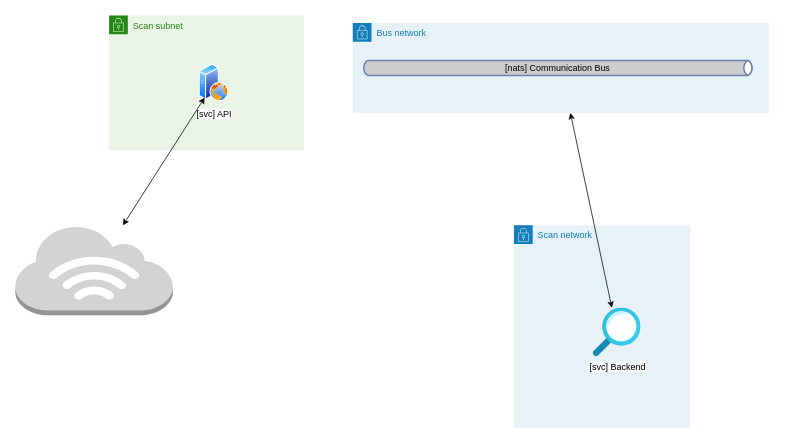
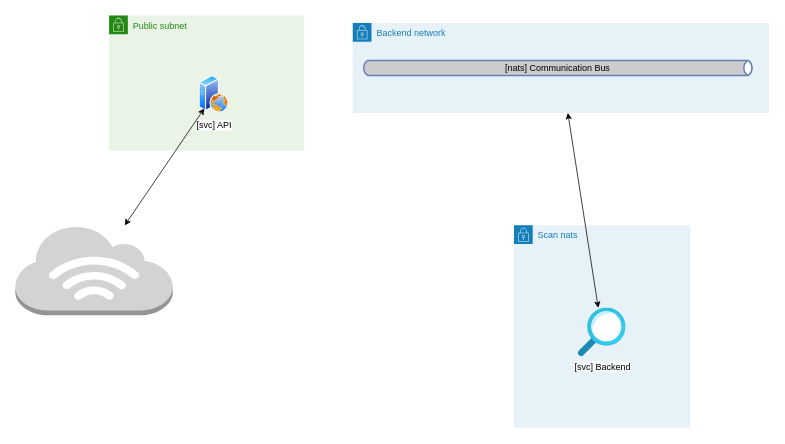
(160, 26) -> (162, 26)
(403, 34) -> (414, 34)
(214, 83) -> (214, 94)
(567, 236) -> (560, 236)
(617, 332) -> (602, 332)
